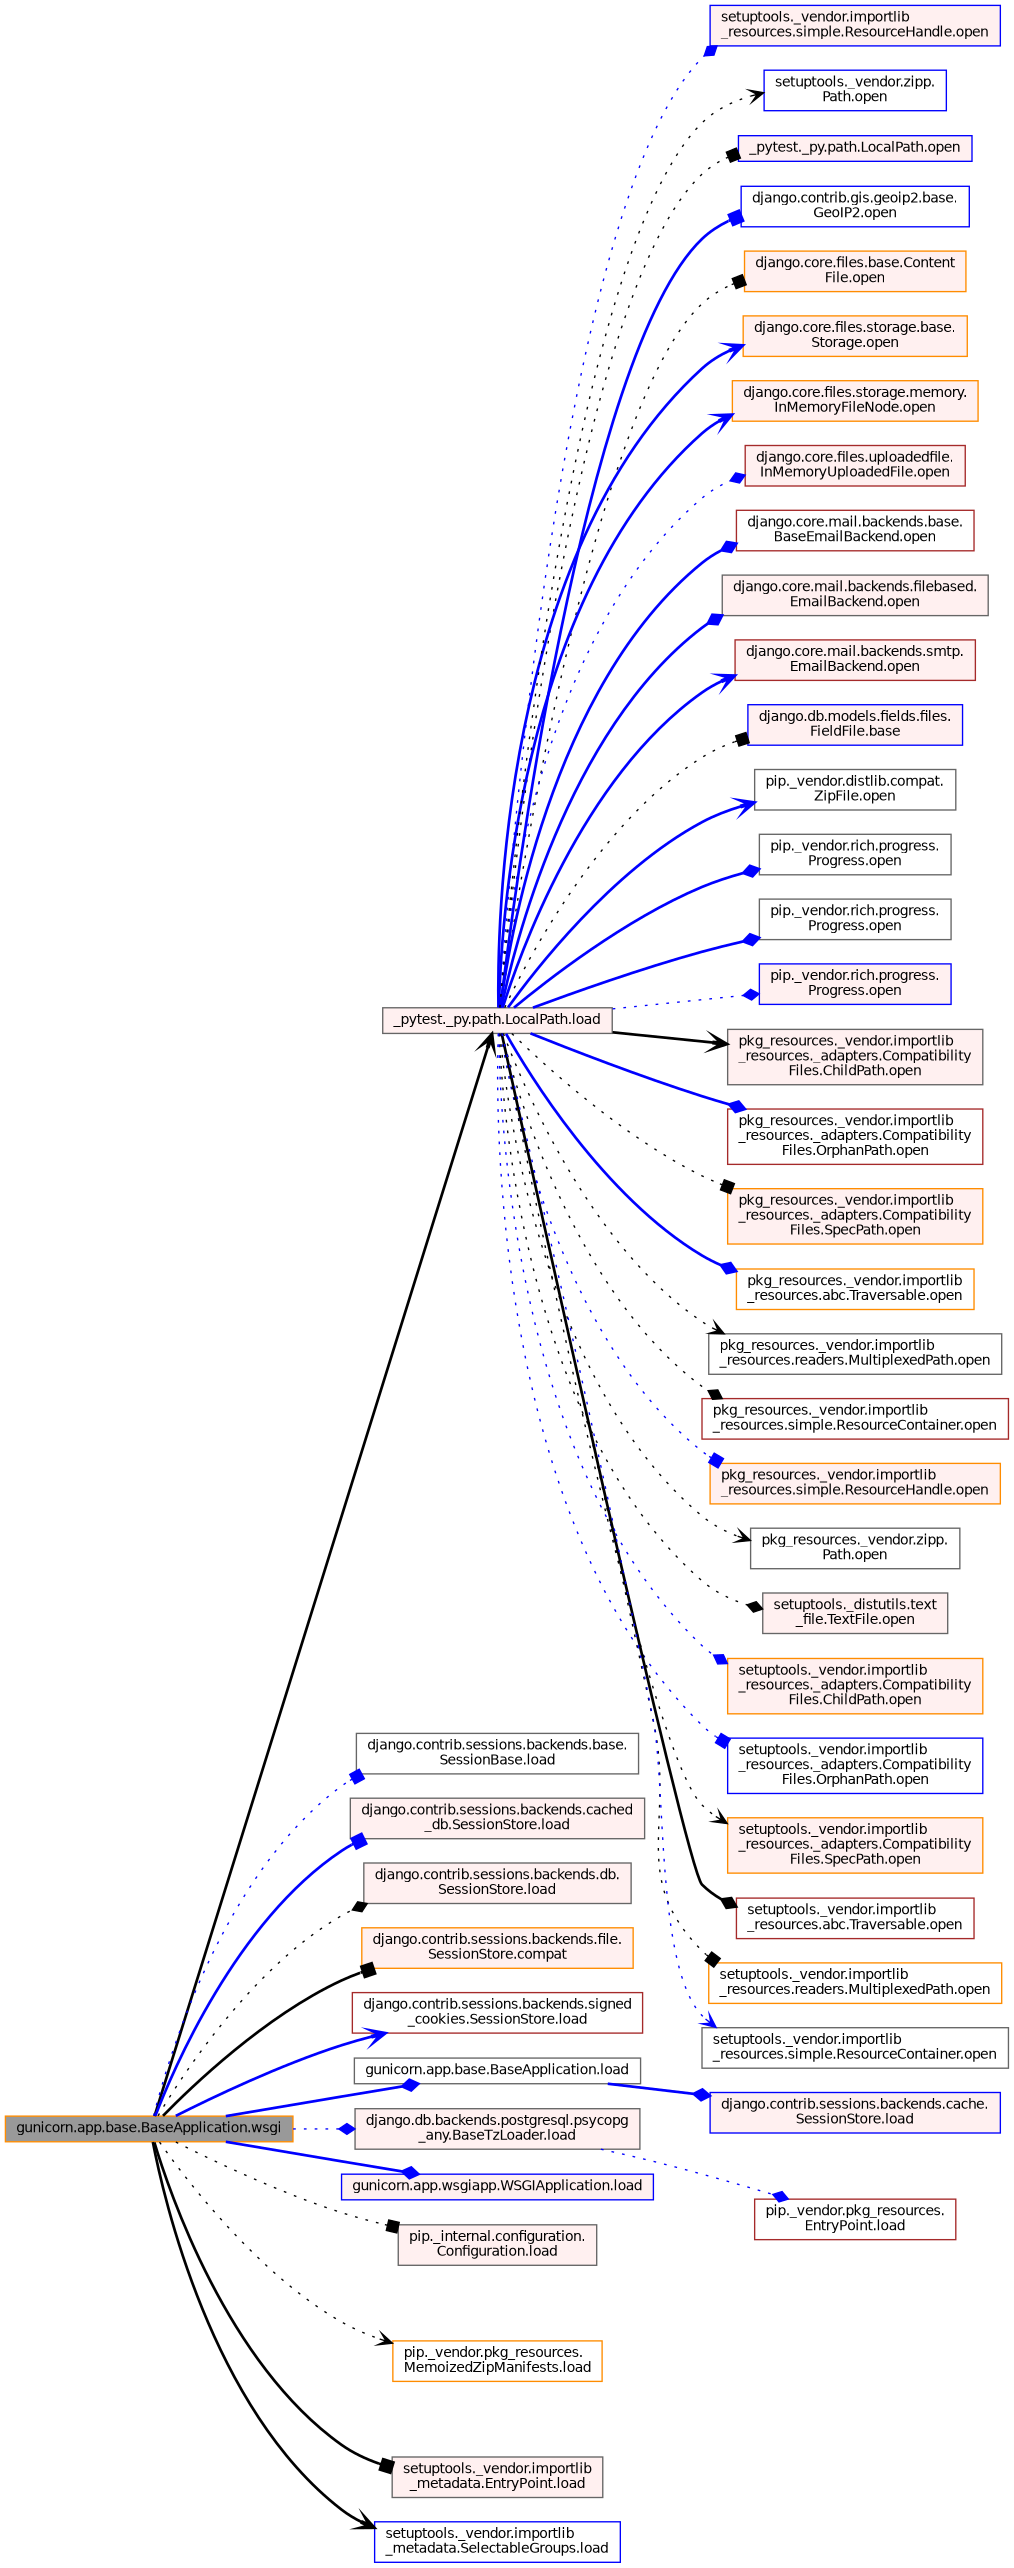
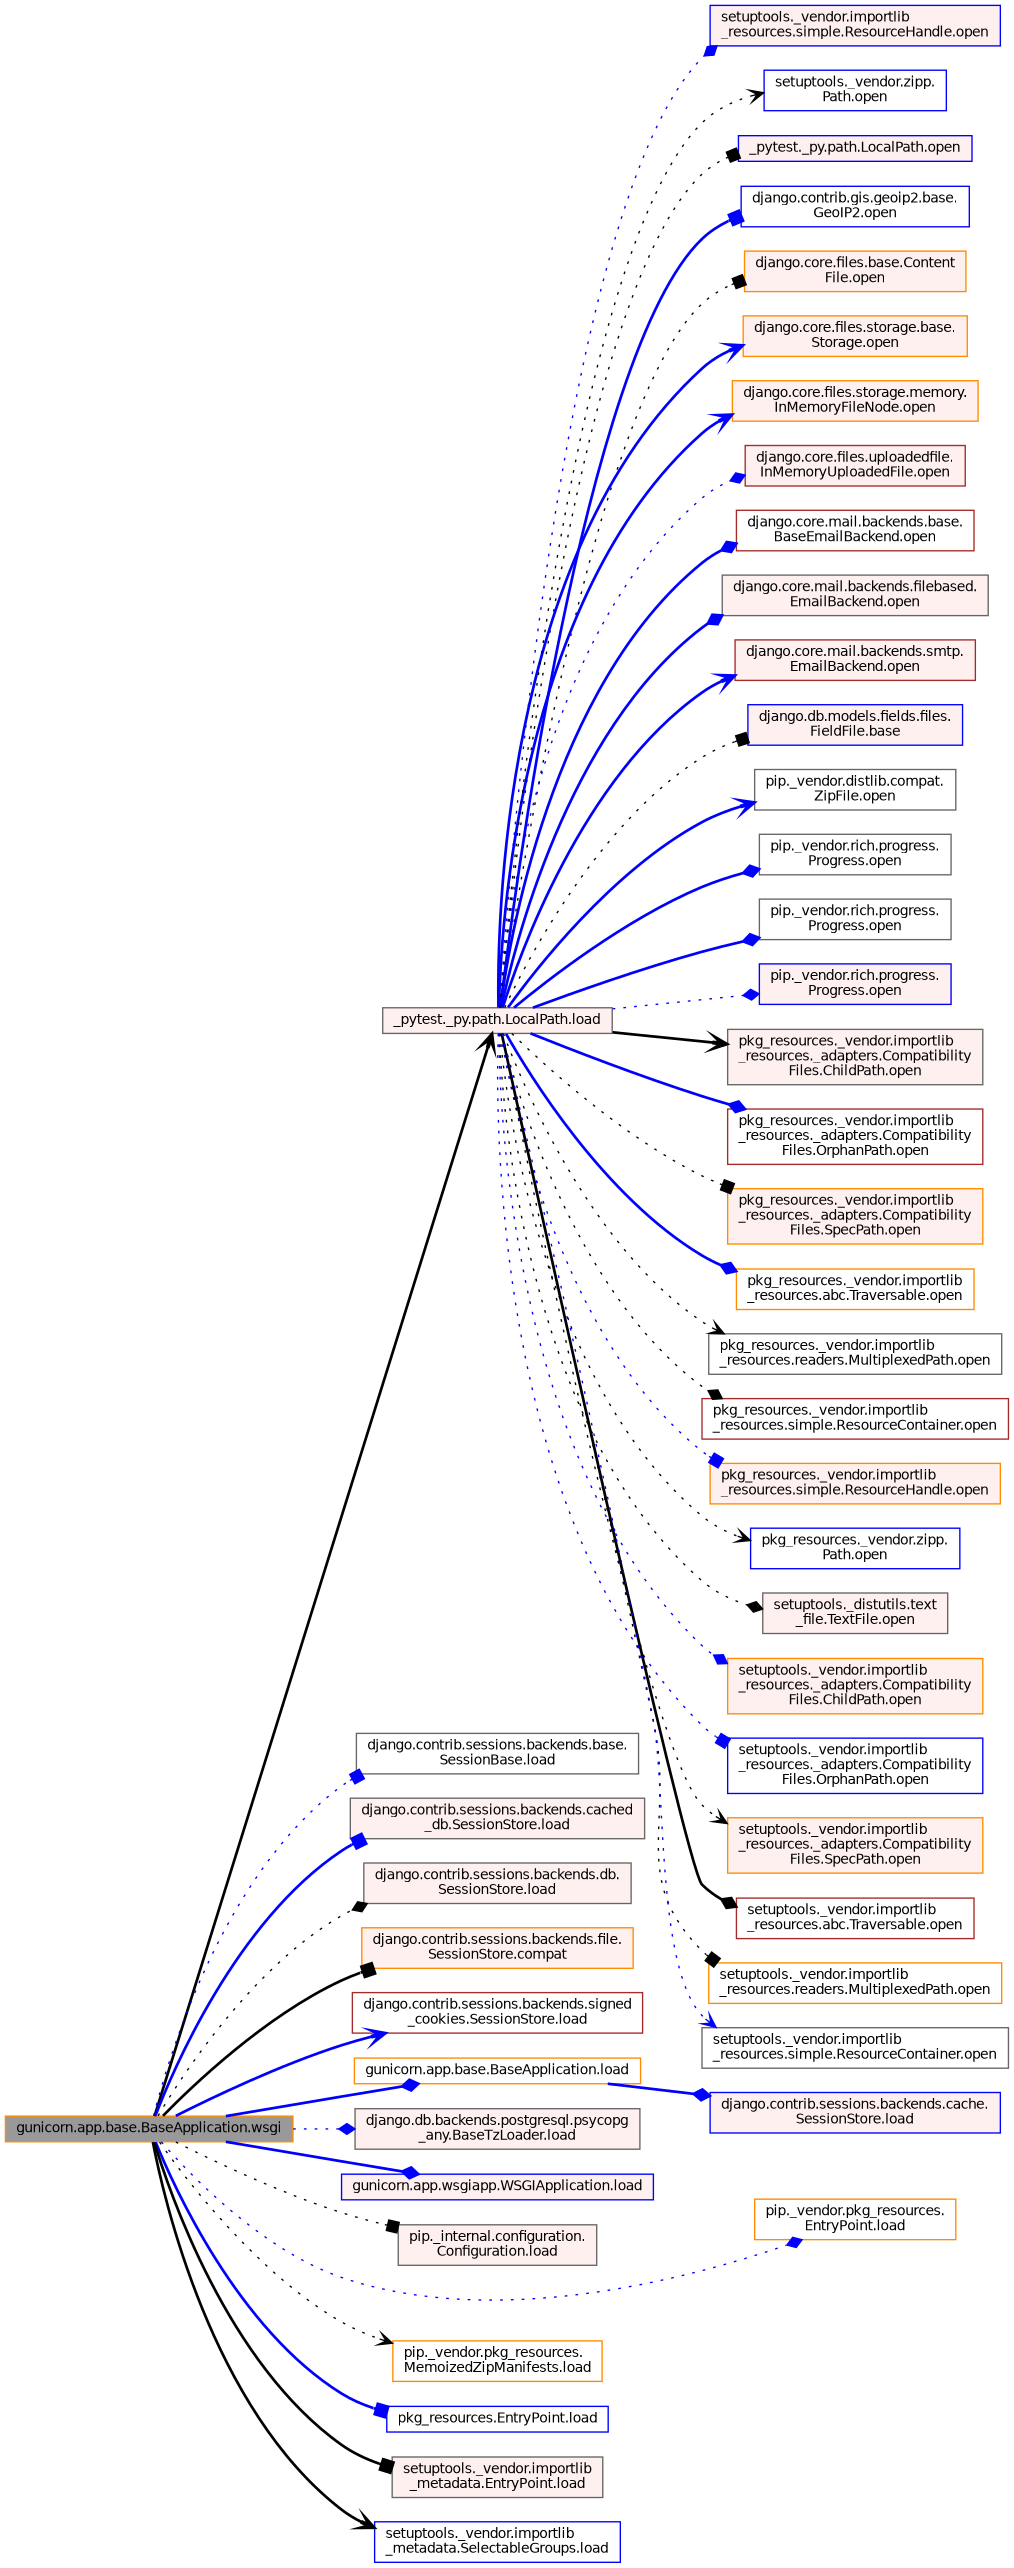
(855, 1548) -> (855, 1548)
(497, 2071) -> (497, 2071)
(687, 2170) -> (452, 2298)
(855, 2219) -> (855, 2219)
none -> (497, 2419)
